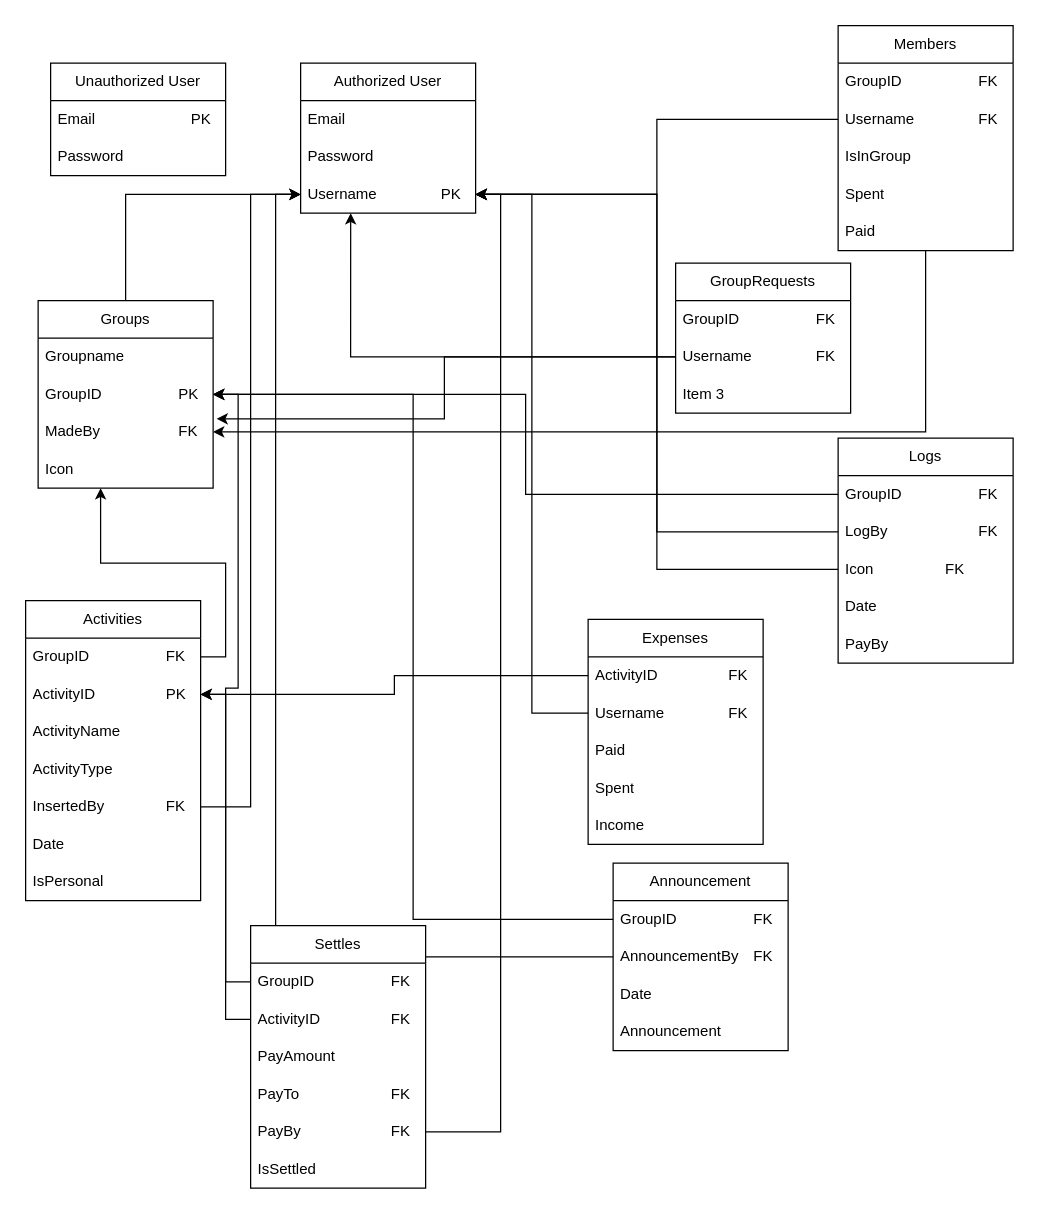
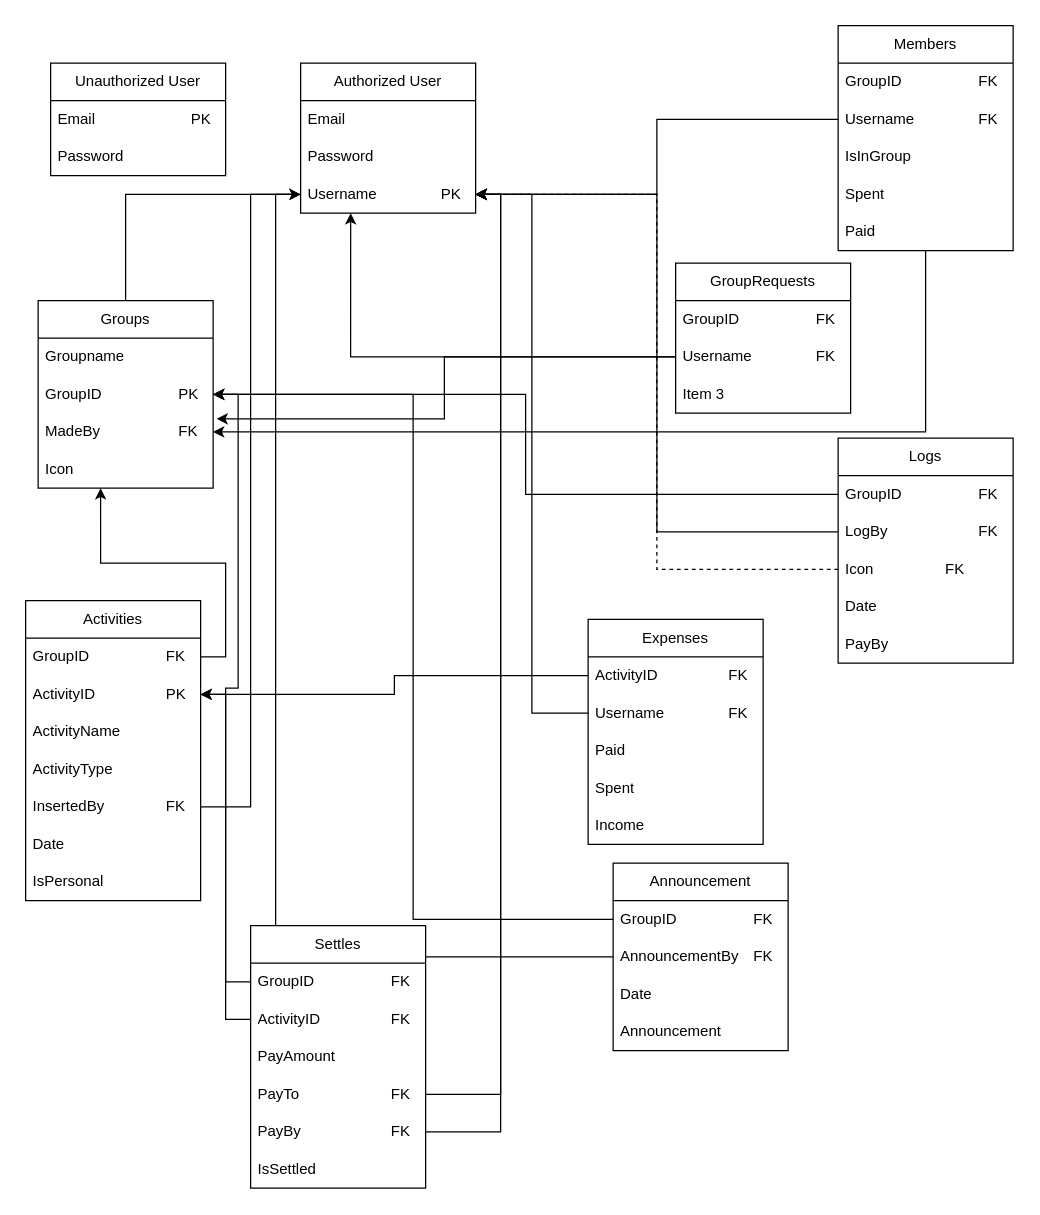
(293, 194) -> (295, 194)
(728, 569) -> (728, 569)
none -> (462, 1094)
